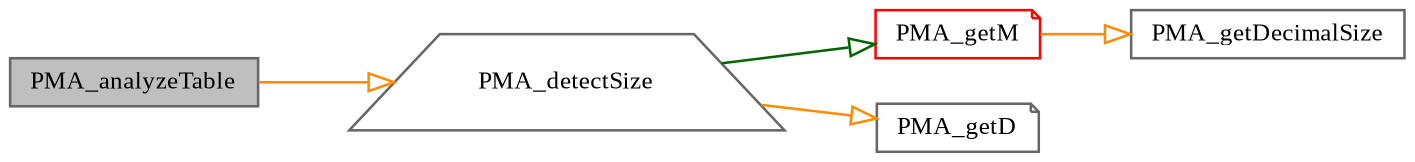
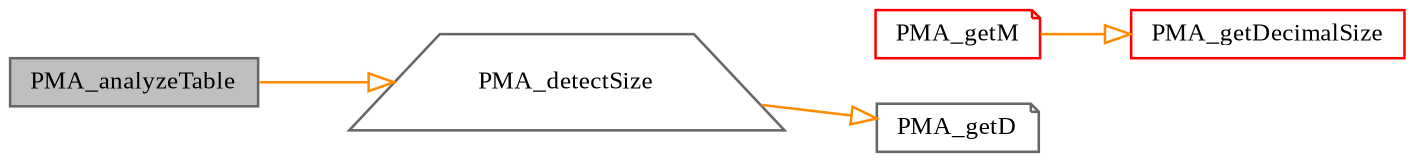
(1268, 34) -> (1268, 34)
(785, 55) -> none
